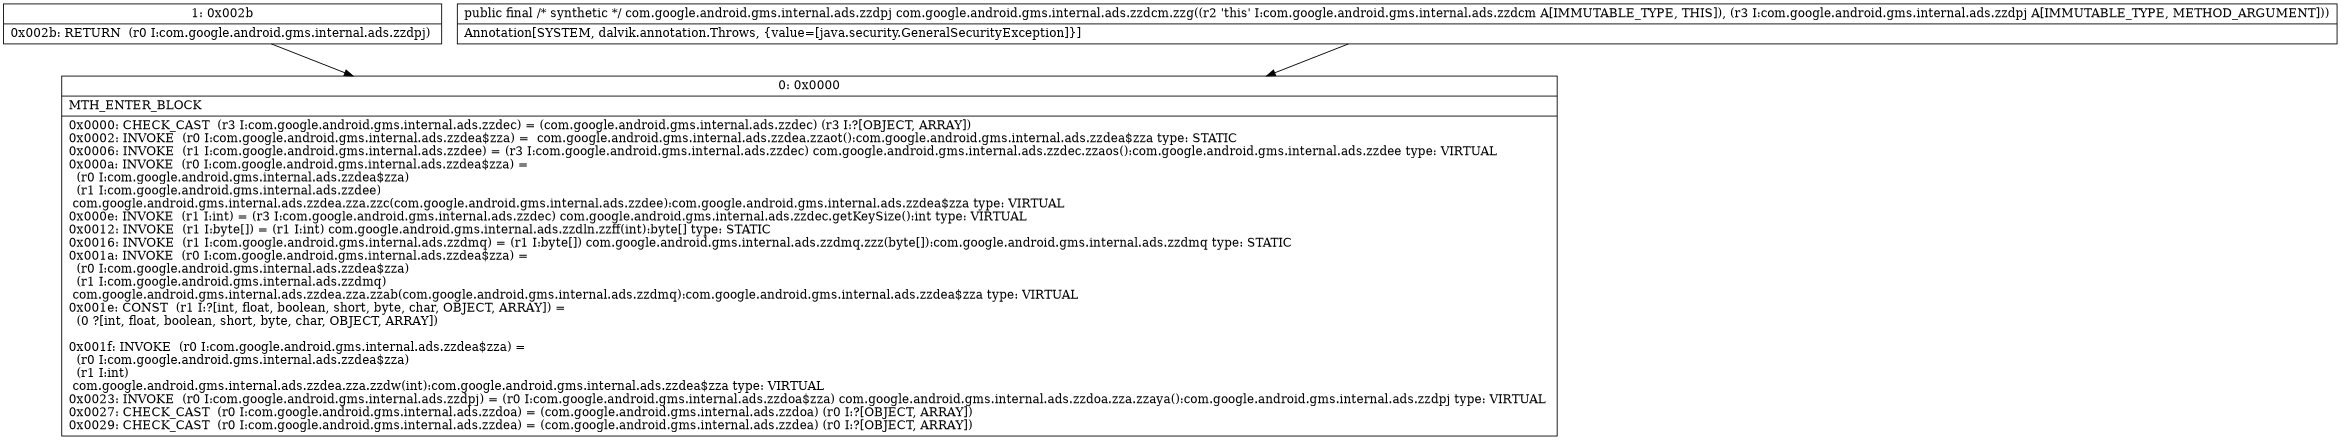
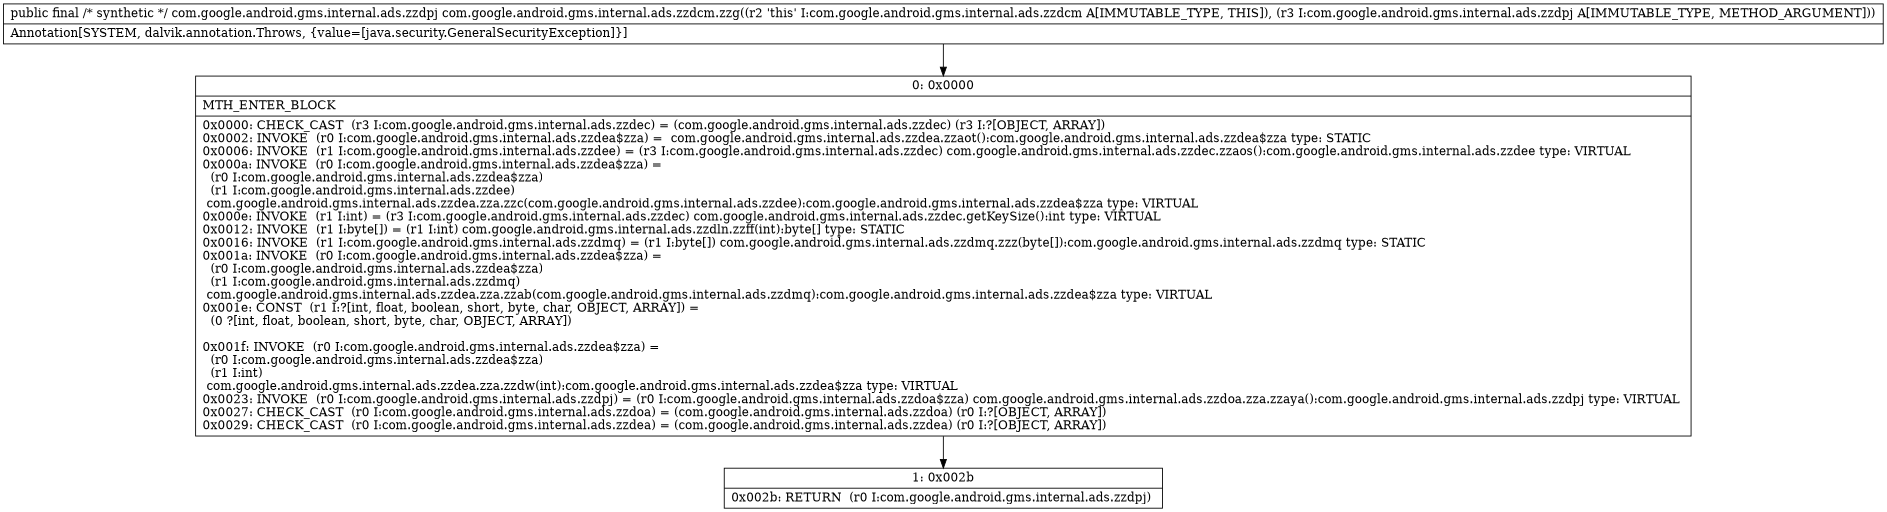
(308, 58) -> (943, 448)
